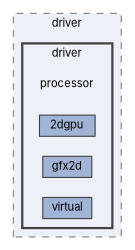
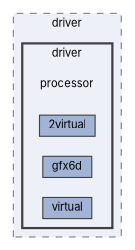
(67, 126) -> (67, 126)
(67, 167) -> (67, 167)
